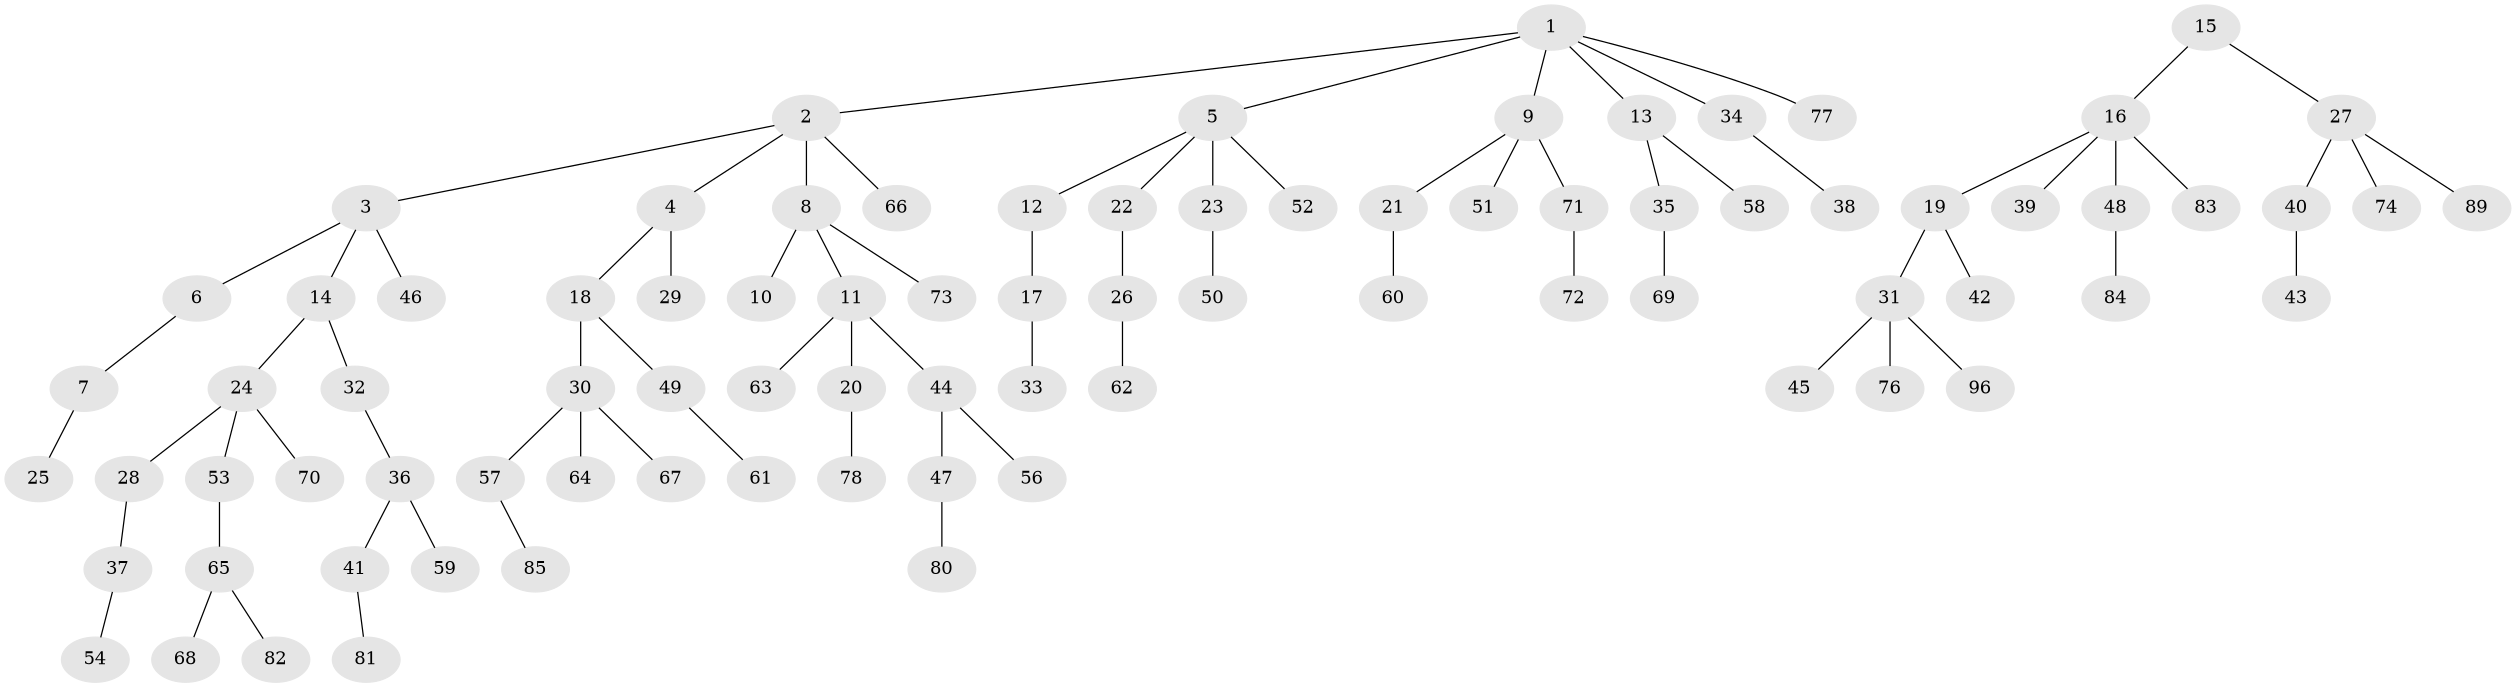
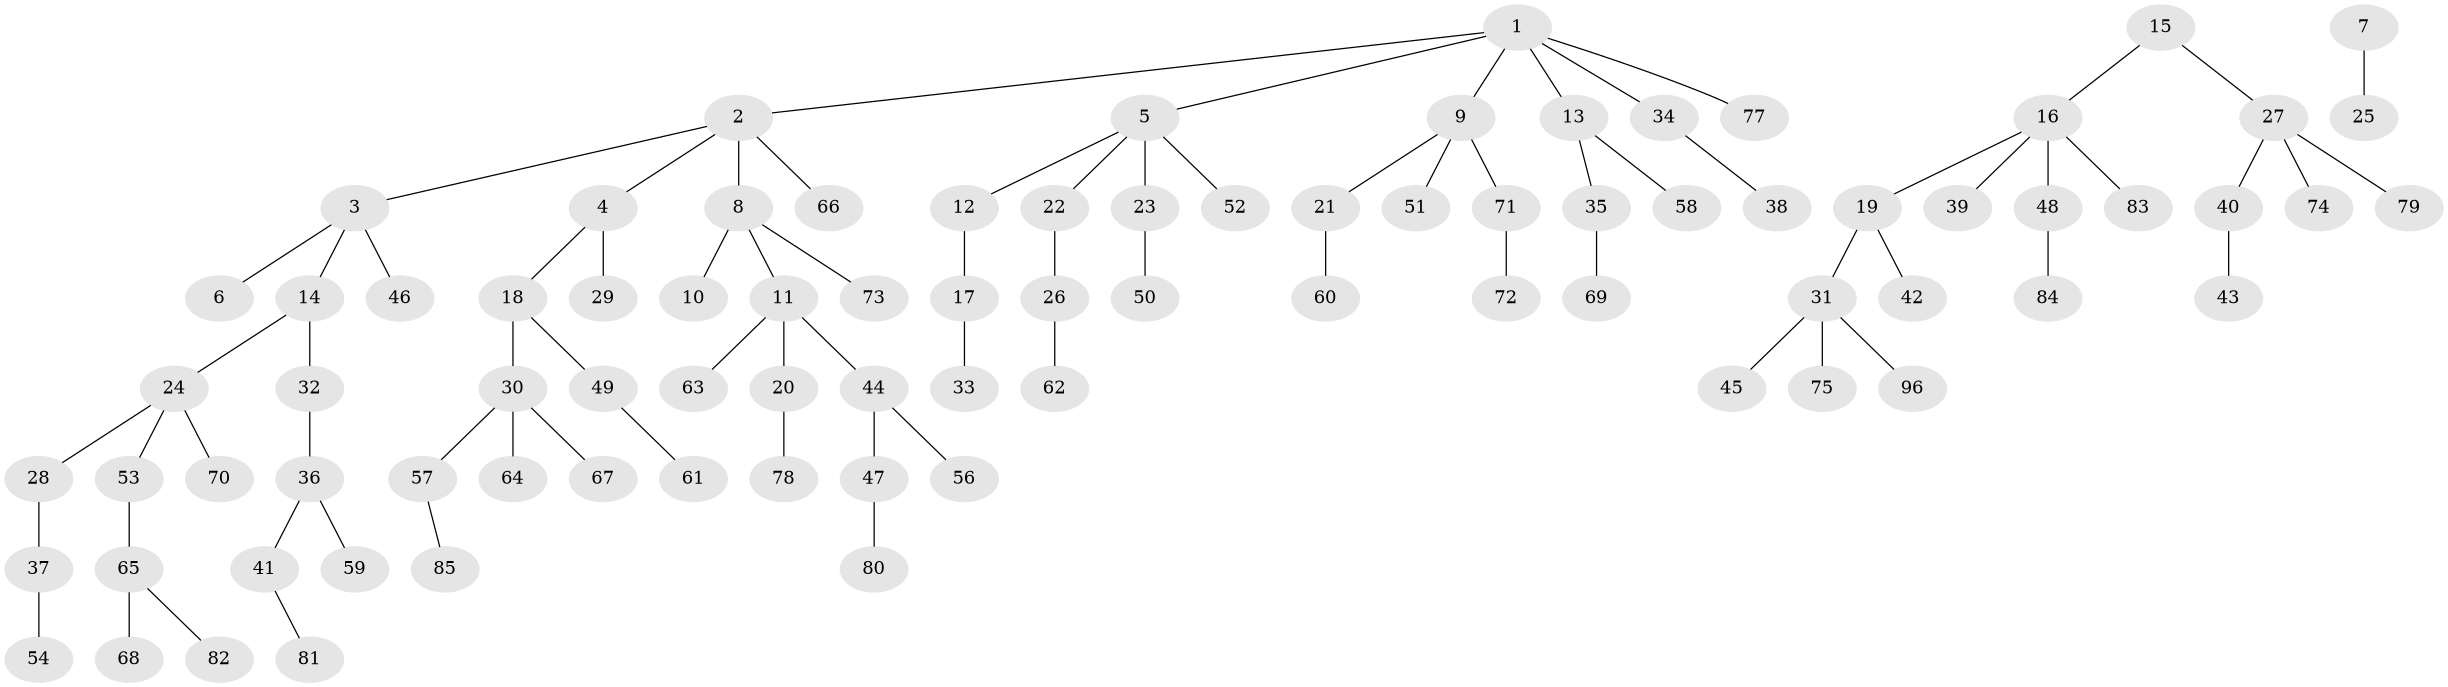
(2477, 208) -> (2409, 208)
(140, 344) -> none
(1890, 389) -> (1822, 389)
